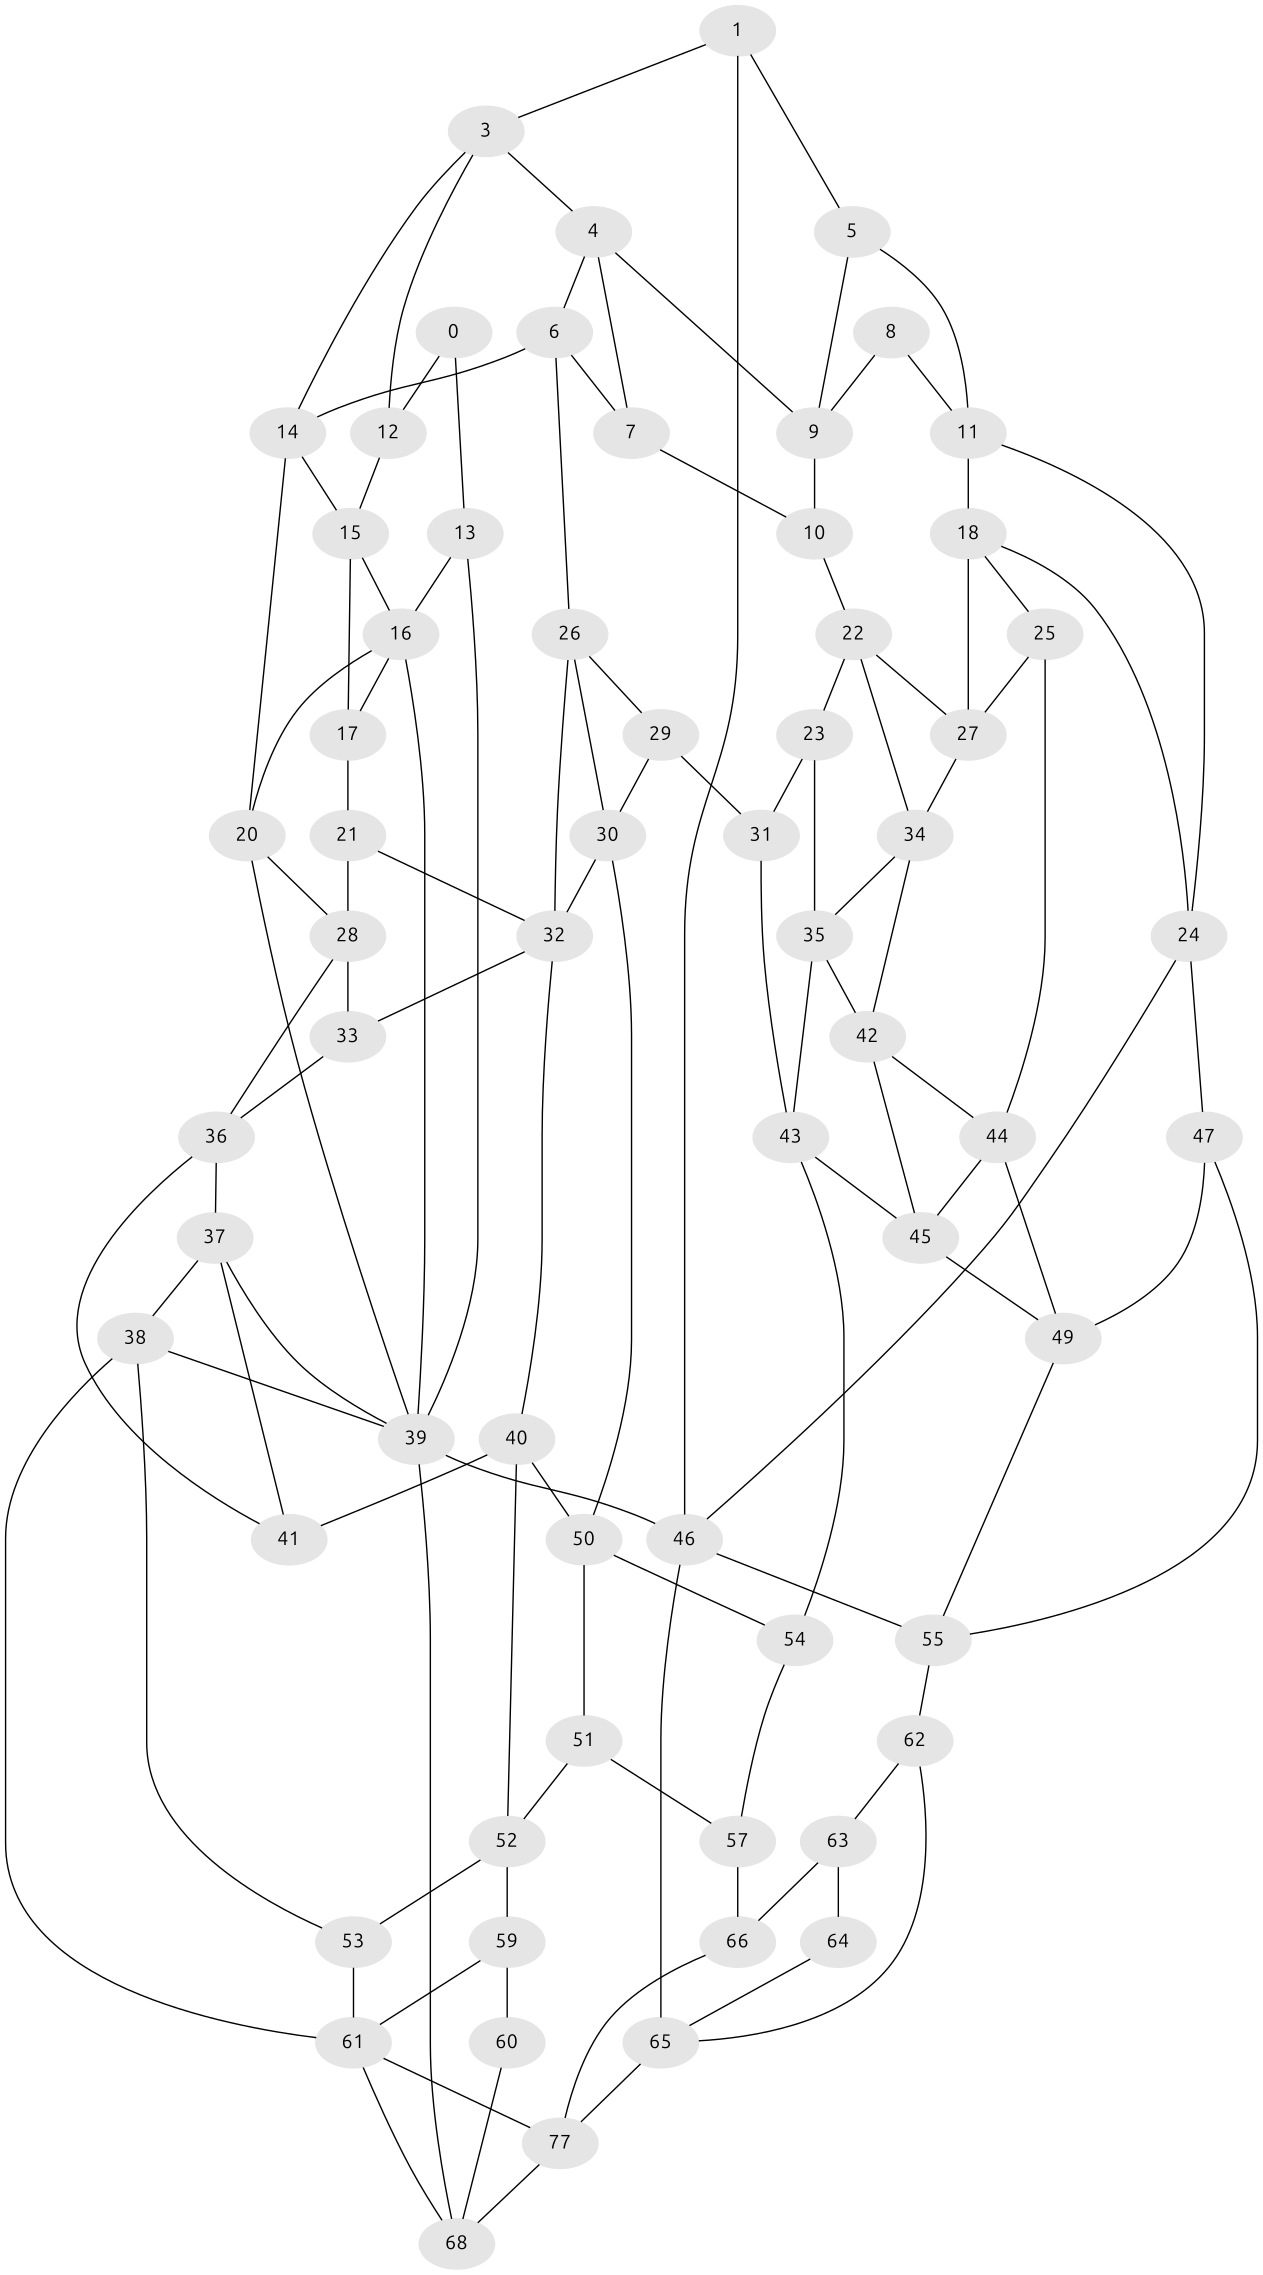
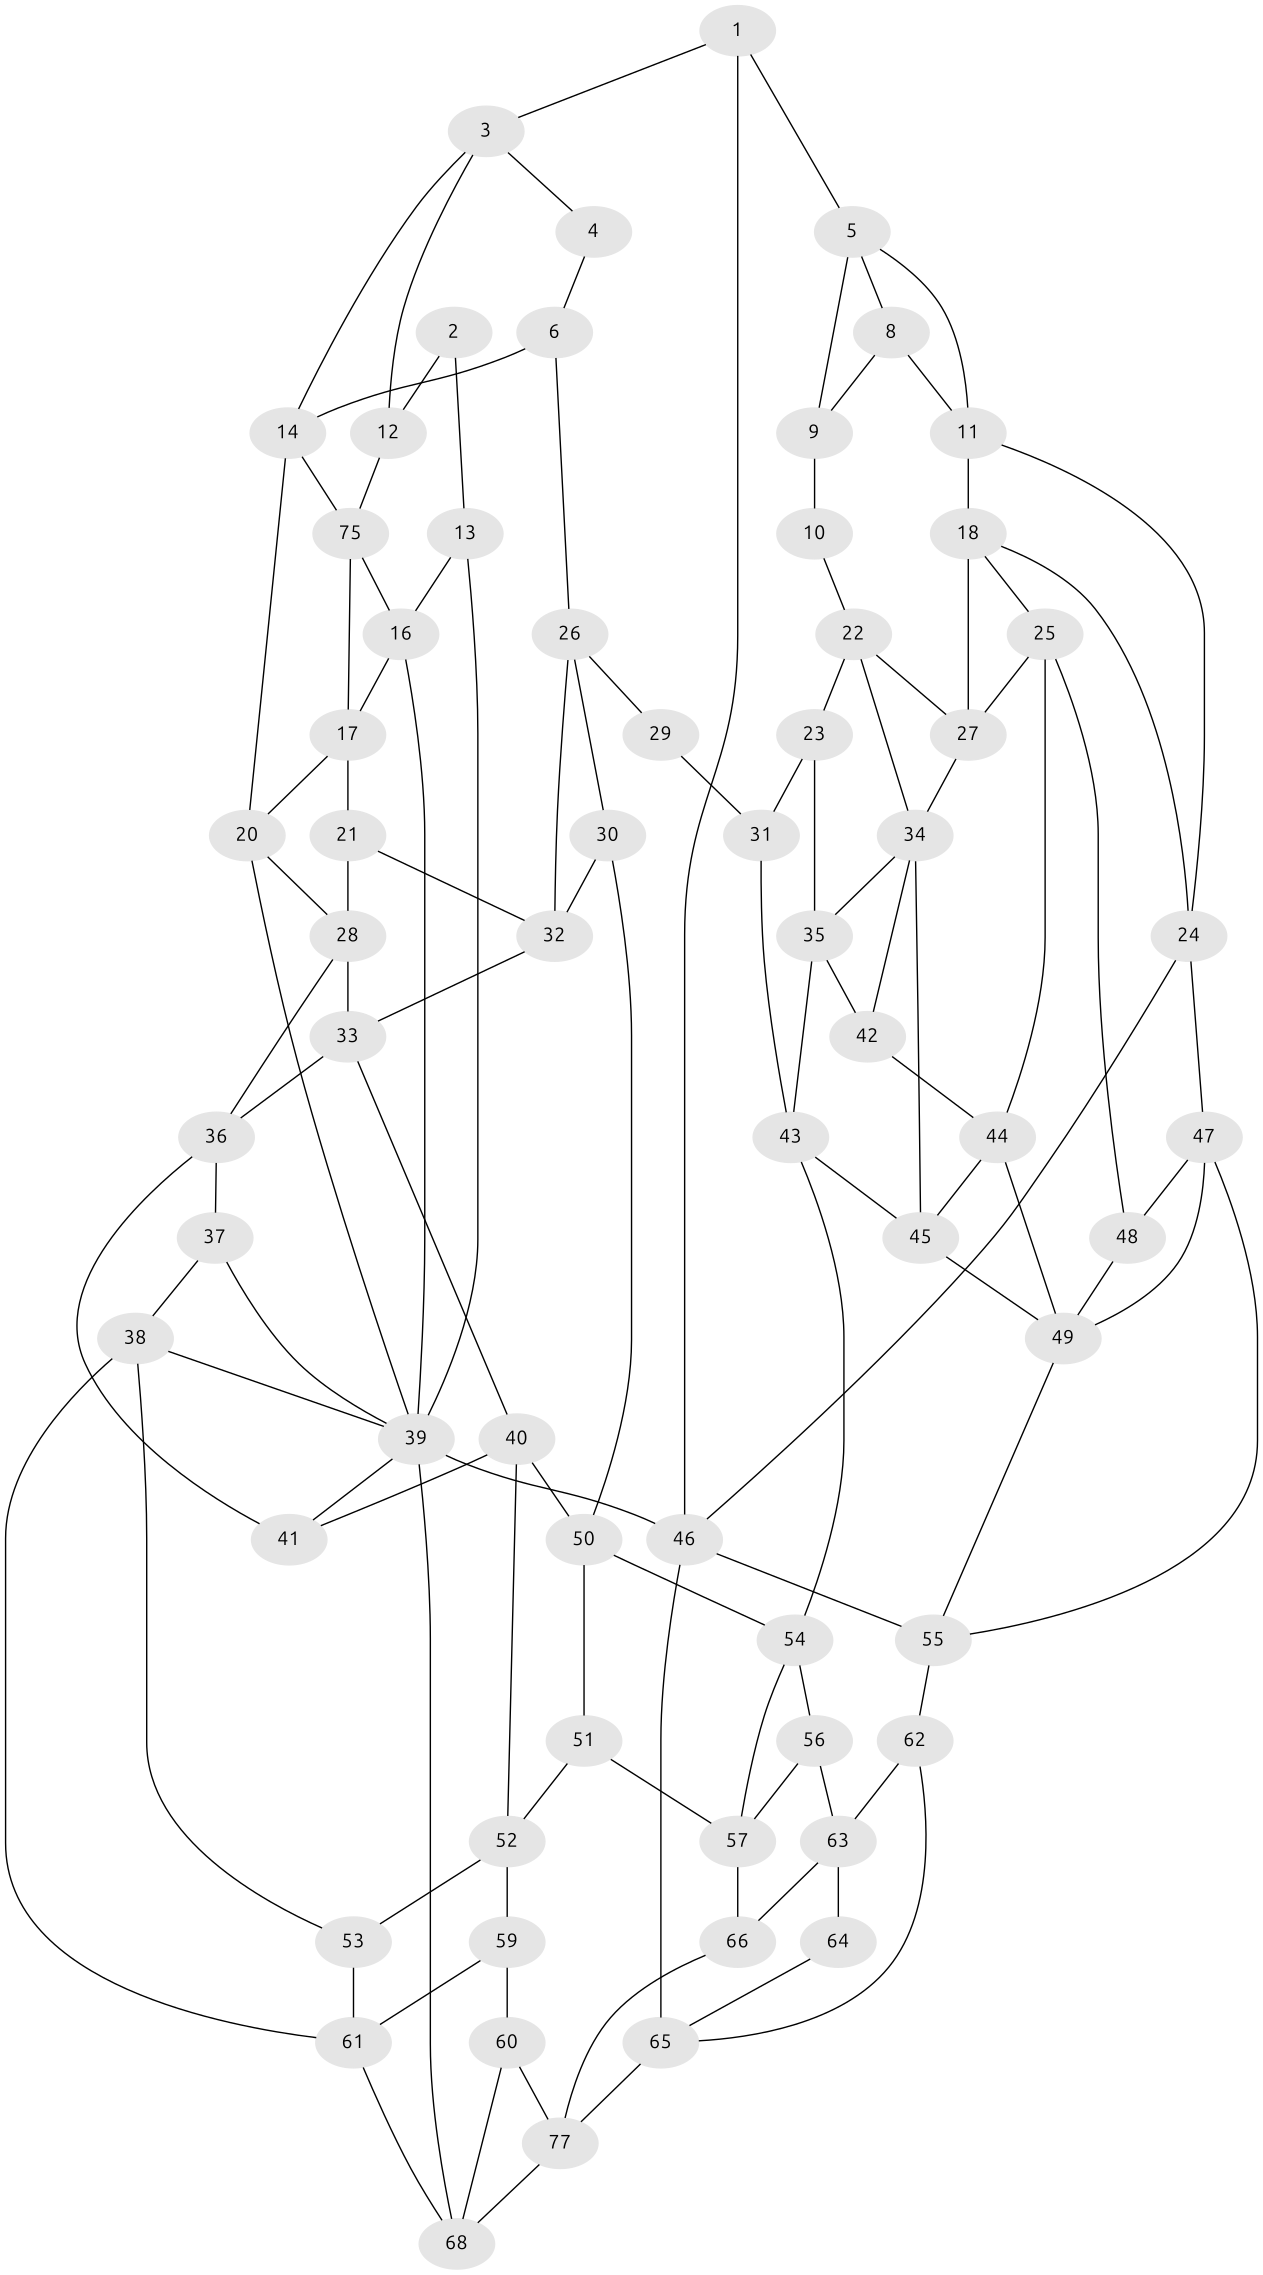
none -> (872, 282)
(704, 332) -> none
(454, 333) -> (454, 333)
(632, 433) -> none
(351, 534) -> (351, 534)
(293, 716) -> (298, 785)
(634, 785) -> none
(894, 1137) -> (918, 1037)
(542, 1188) -> (436, 1247)
none -> (1128, 1238)
(254, 1395) -> (353, 1489)
none -> (815, 1741)
(457, 2093) -> (534, 2093)
